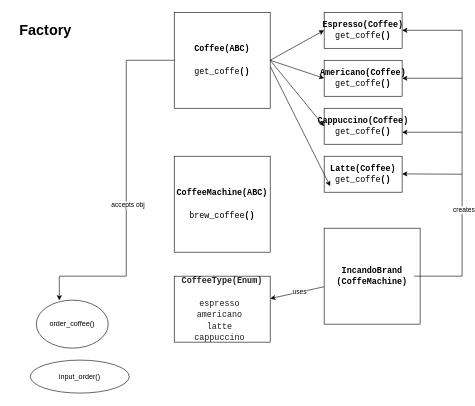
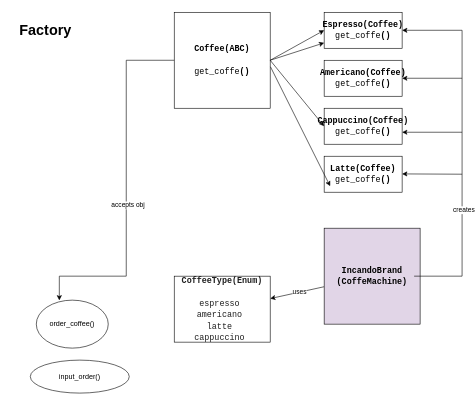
(297, 69) -> (297, 52)
(222, 204) -> none
(372, 276) -> (372, 276)
